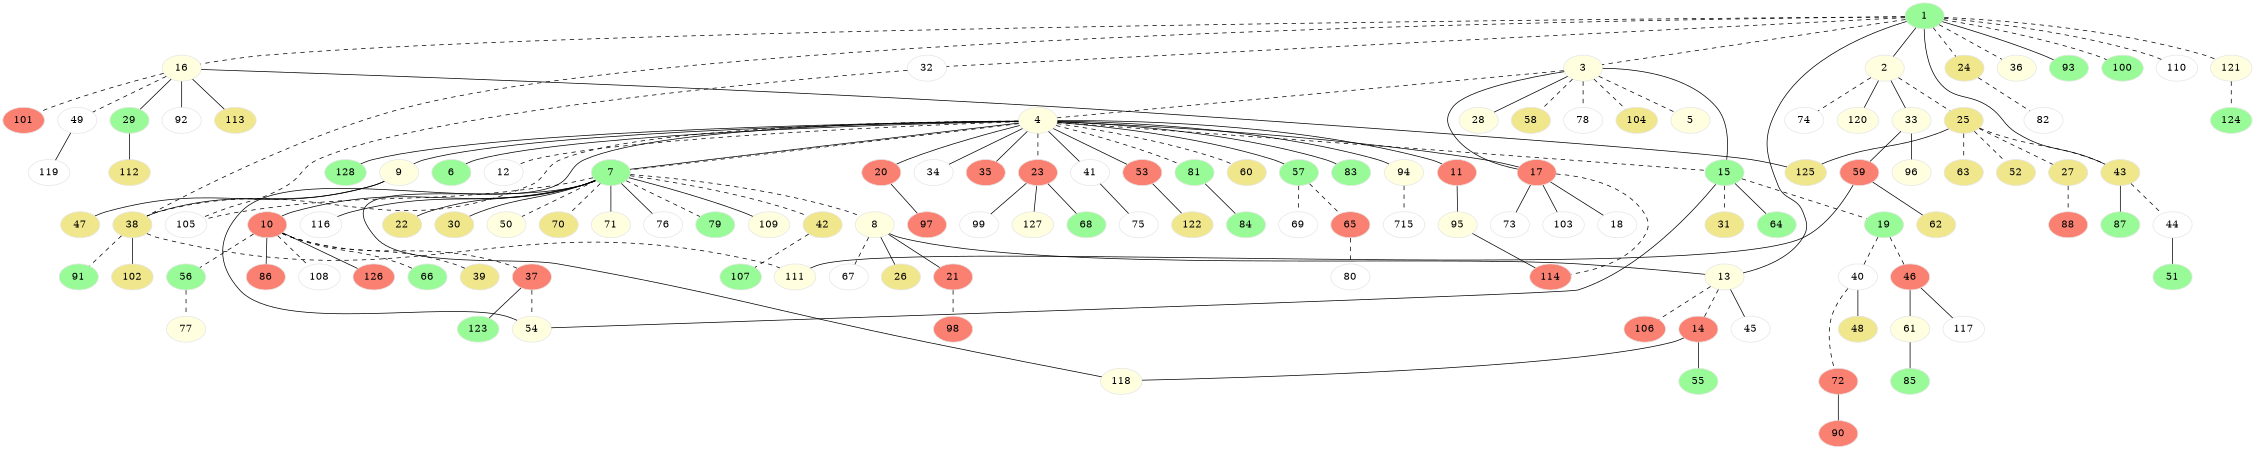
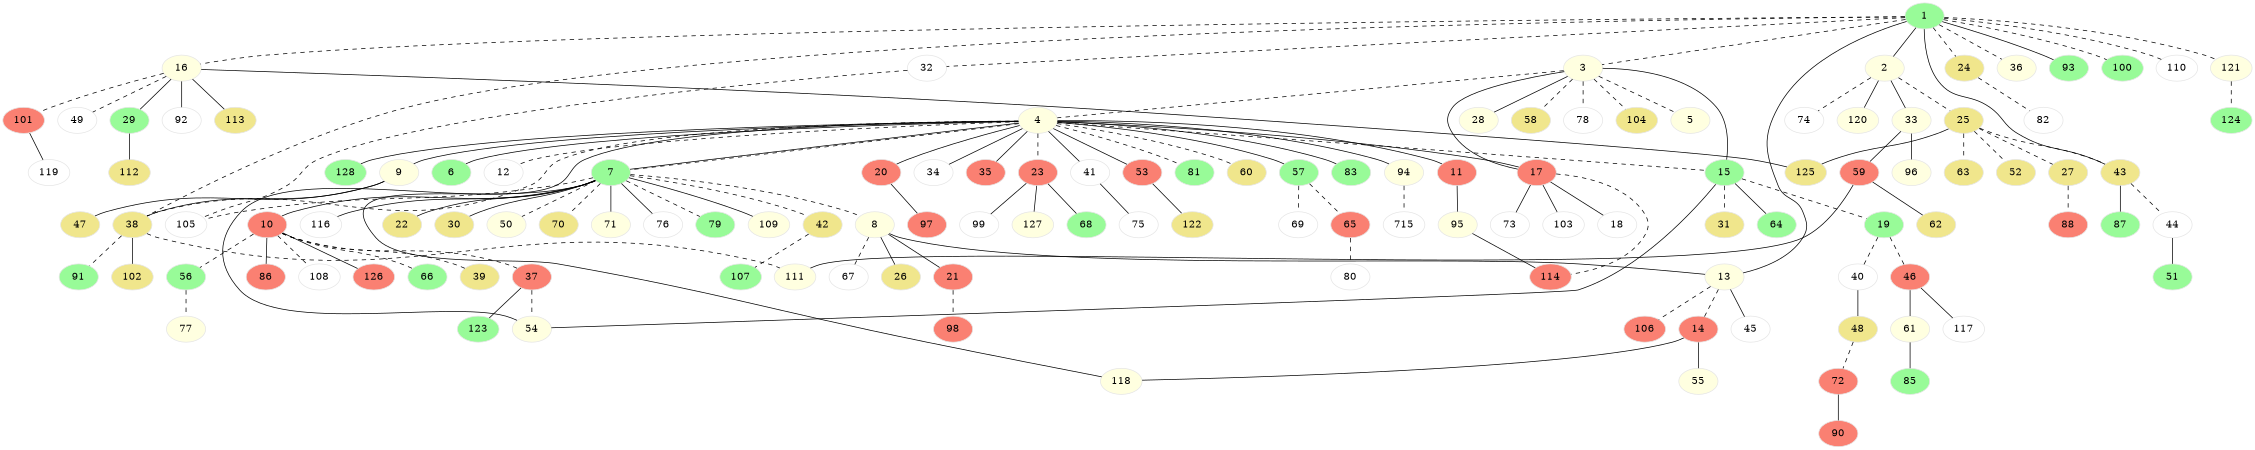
(63, 146) -> (36, 146)
(1246, 225) -> none
(1830, 326) -> (1848, 355)
(1698, 381) -> (1698, 381)
